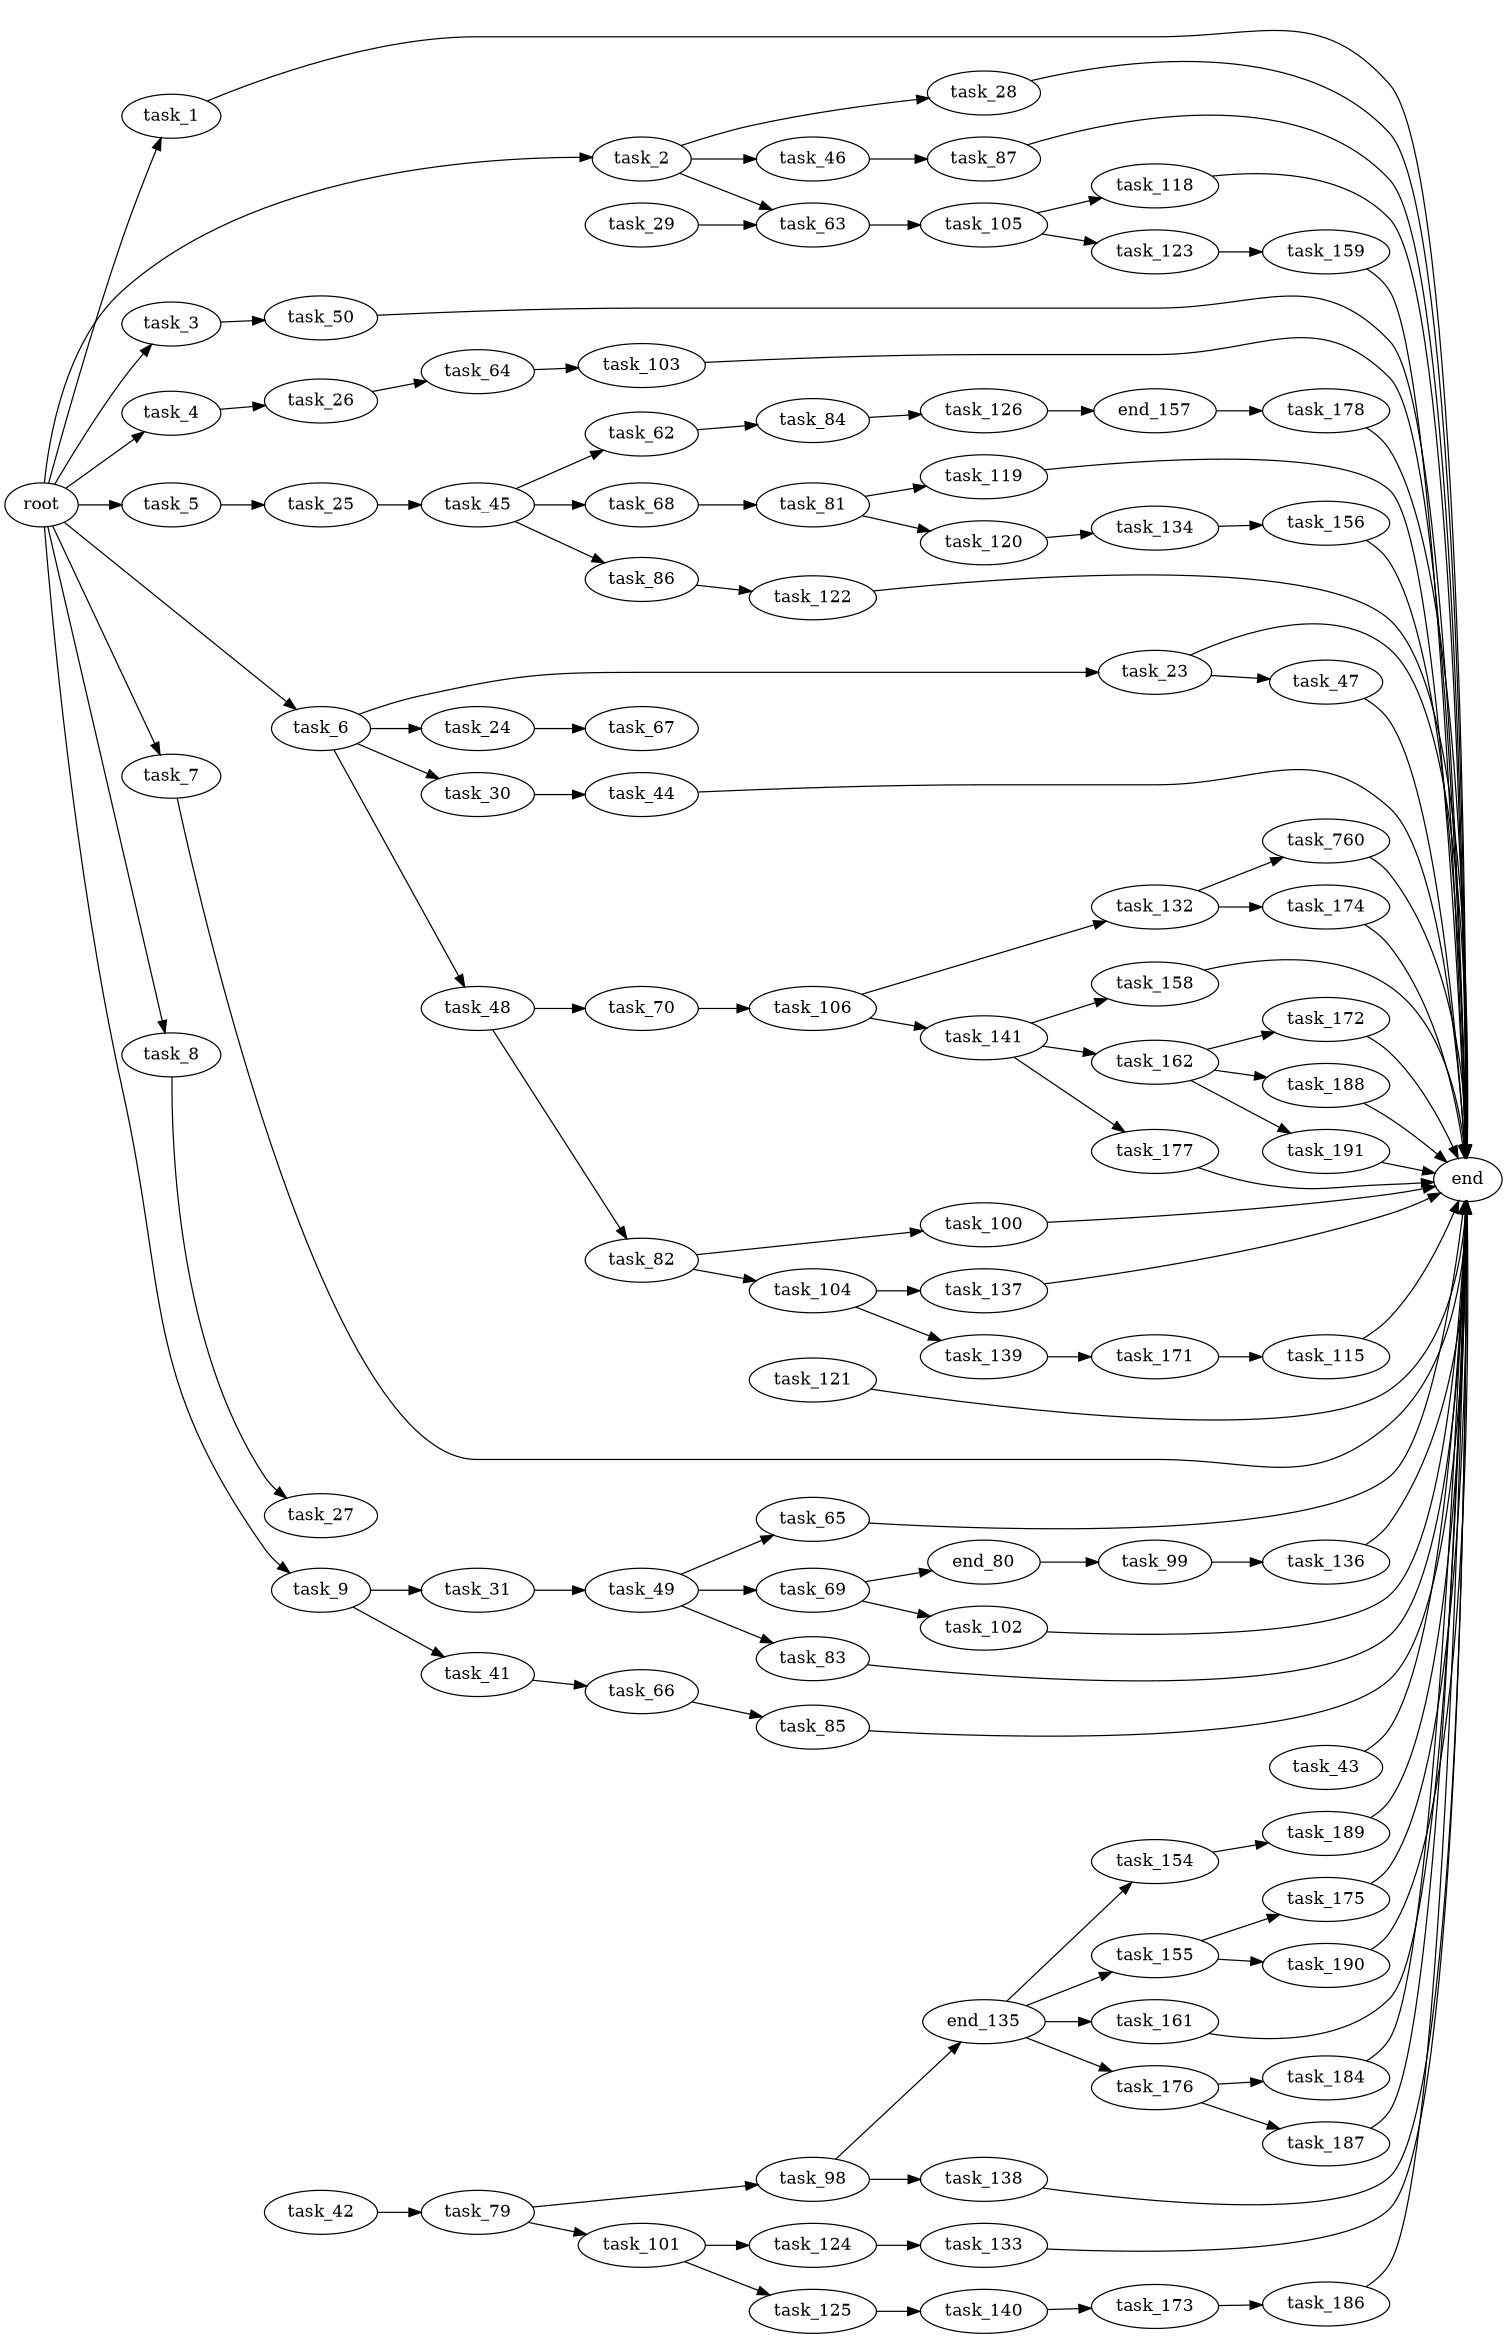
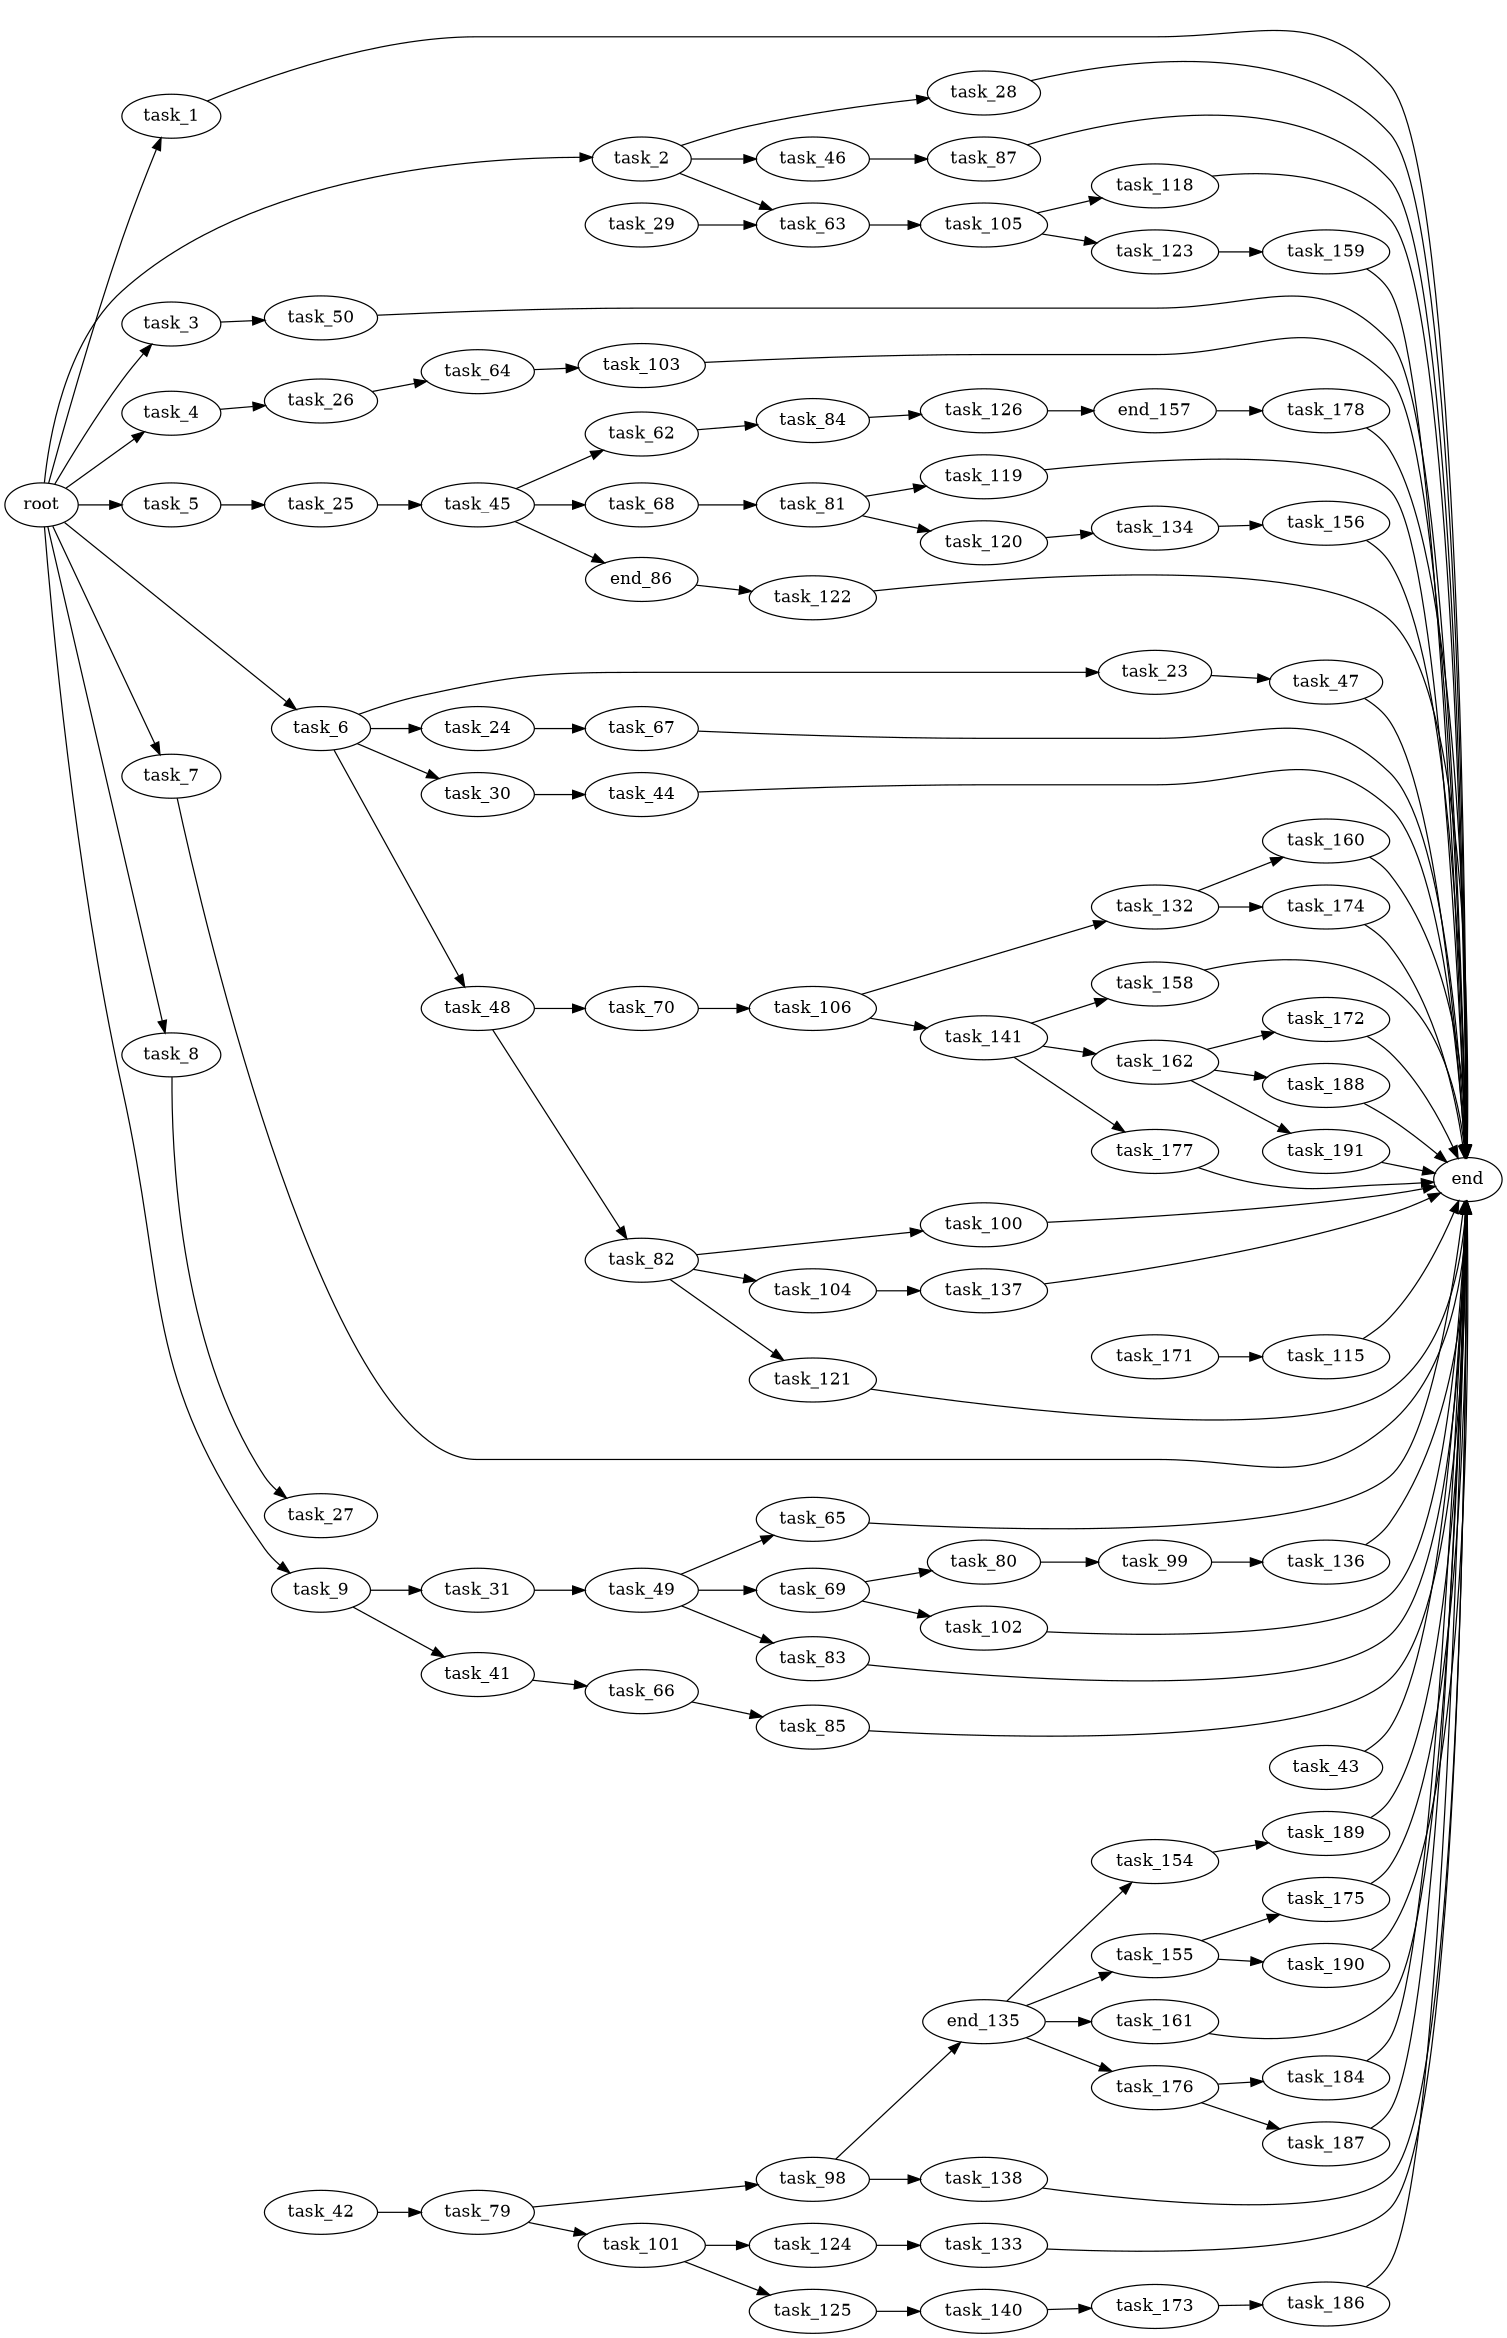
(642, 579) -> (642, 579)
(1426, 717) -> (1242, 732)
(1326, 841) -> (1326, 841)
none -> (722, 1316)
(984, 1357) -> none
(984, 1562) -> (984, 1562)
